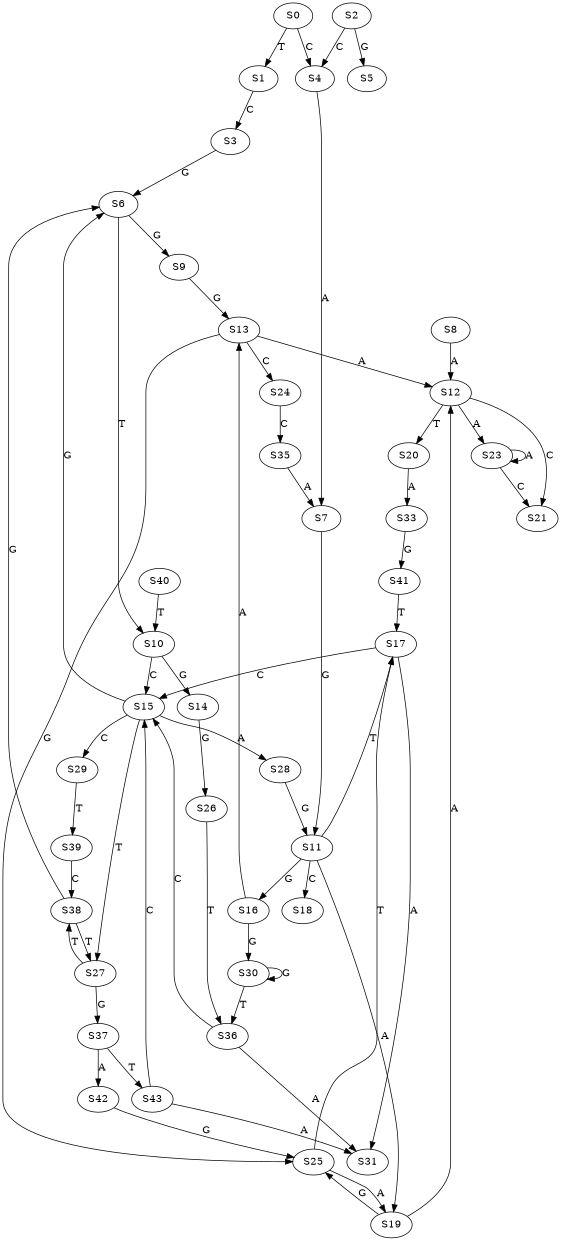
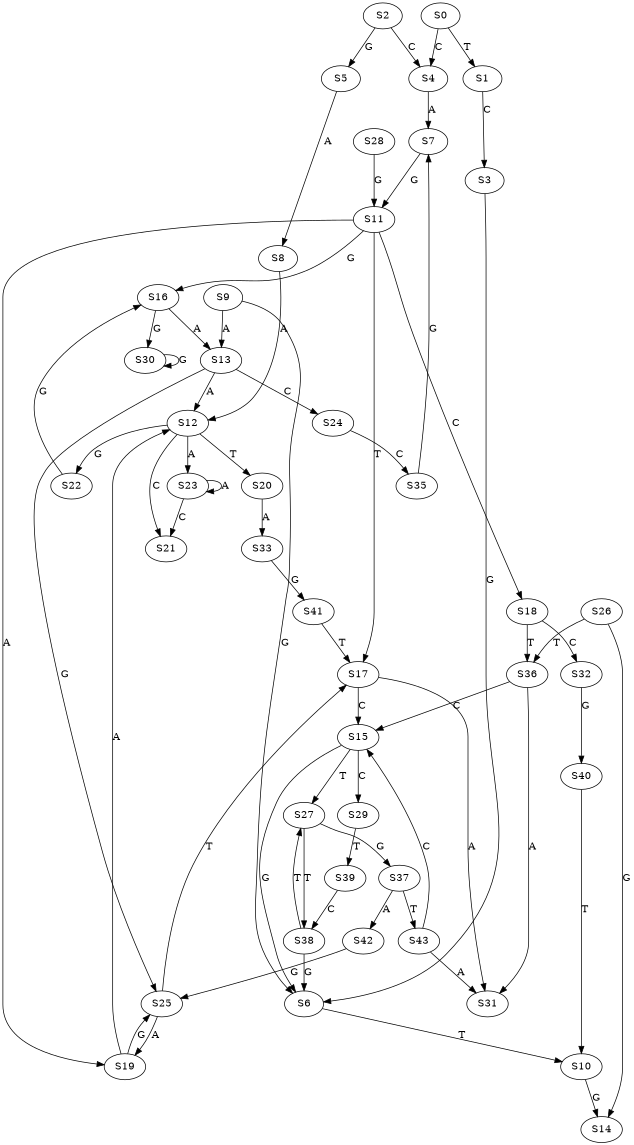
none -> (311, 165)
(146, 233) -> (281, 635)
(217, 299) -> (226, 329)
none -> (72, 486)
(308, 487) -> (433, 329)
(149, 672) -> none
none -> (581, 675)
(211, 732) -> none
(202, 754) -> (623, 867)
(239, 1001) -> (527, 640)
